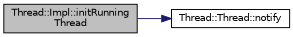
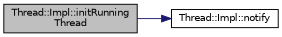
(231, 19) -> (225, 19)
